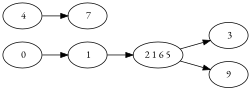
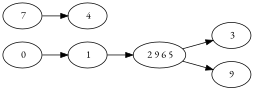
(51, 16) -> (51, 16)
(158, 55) -> (159, 55)
